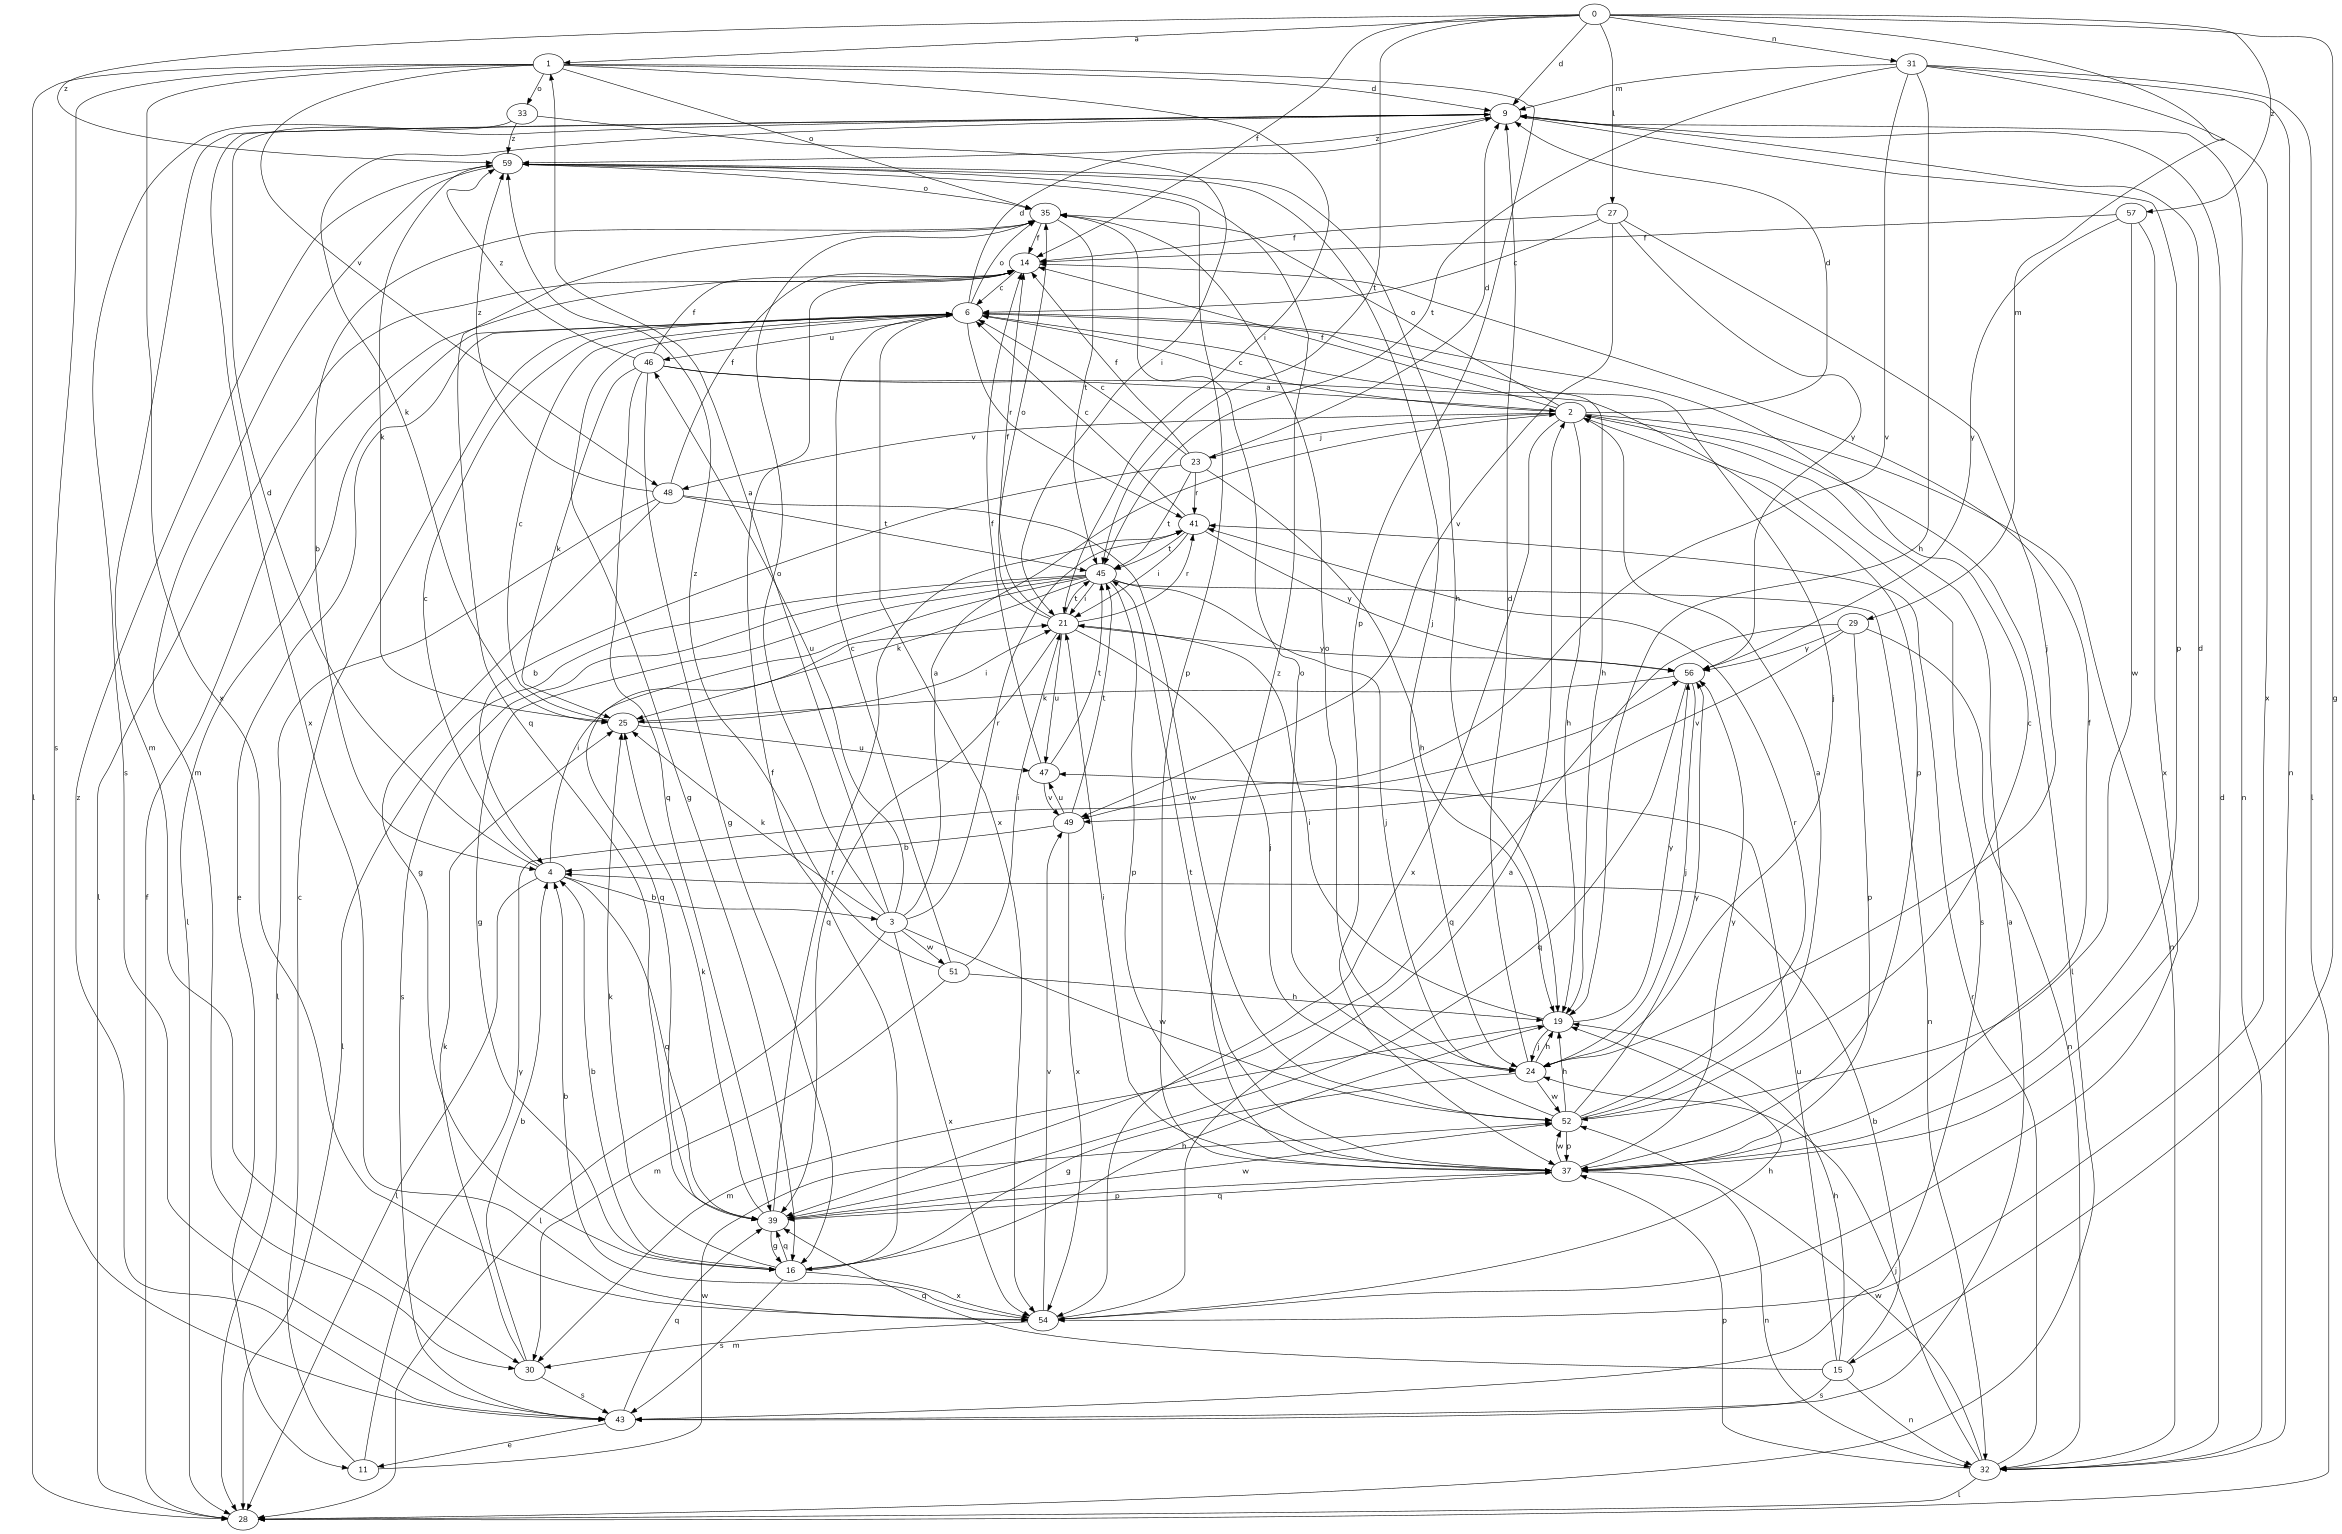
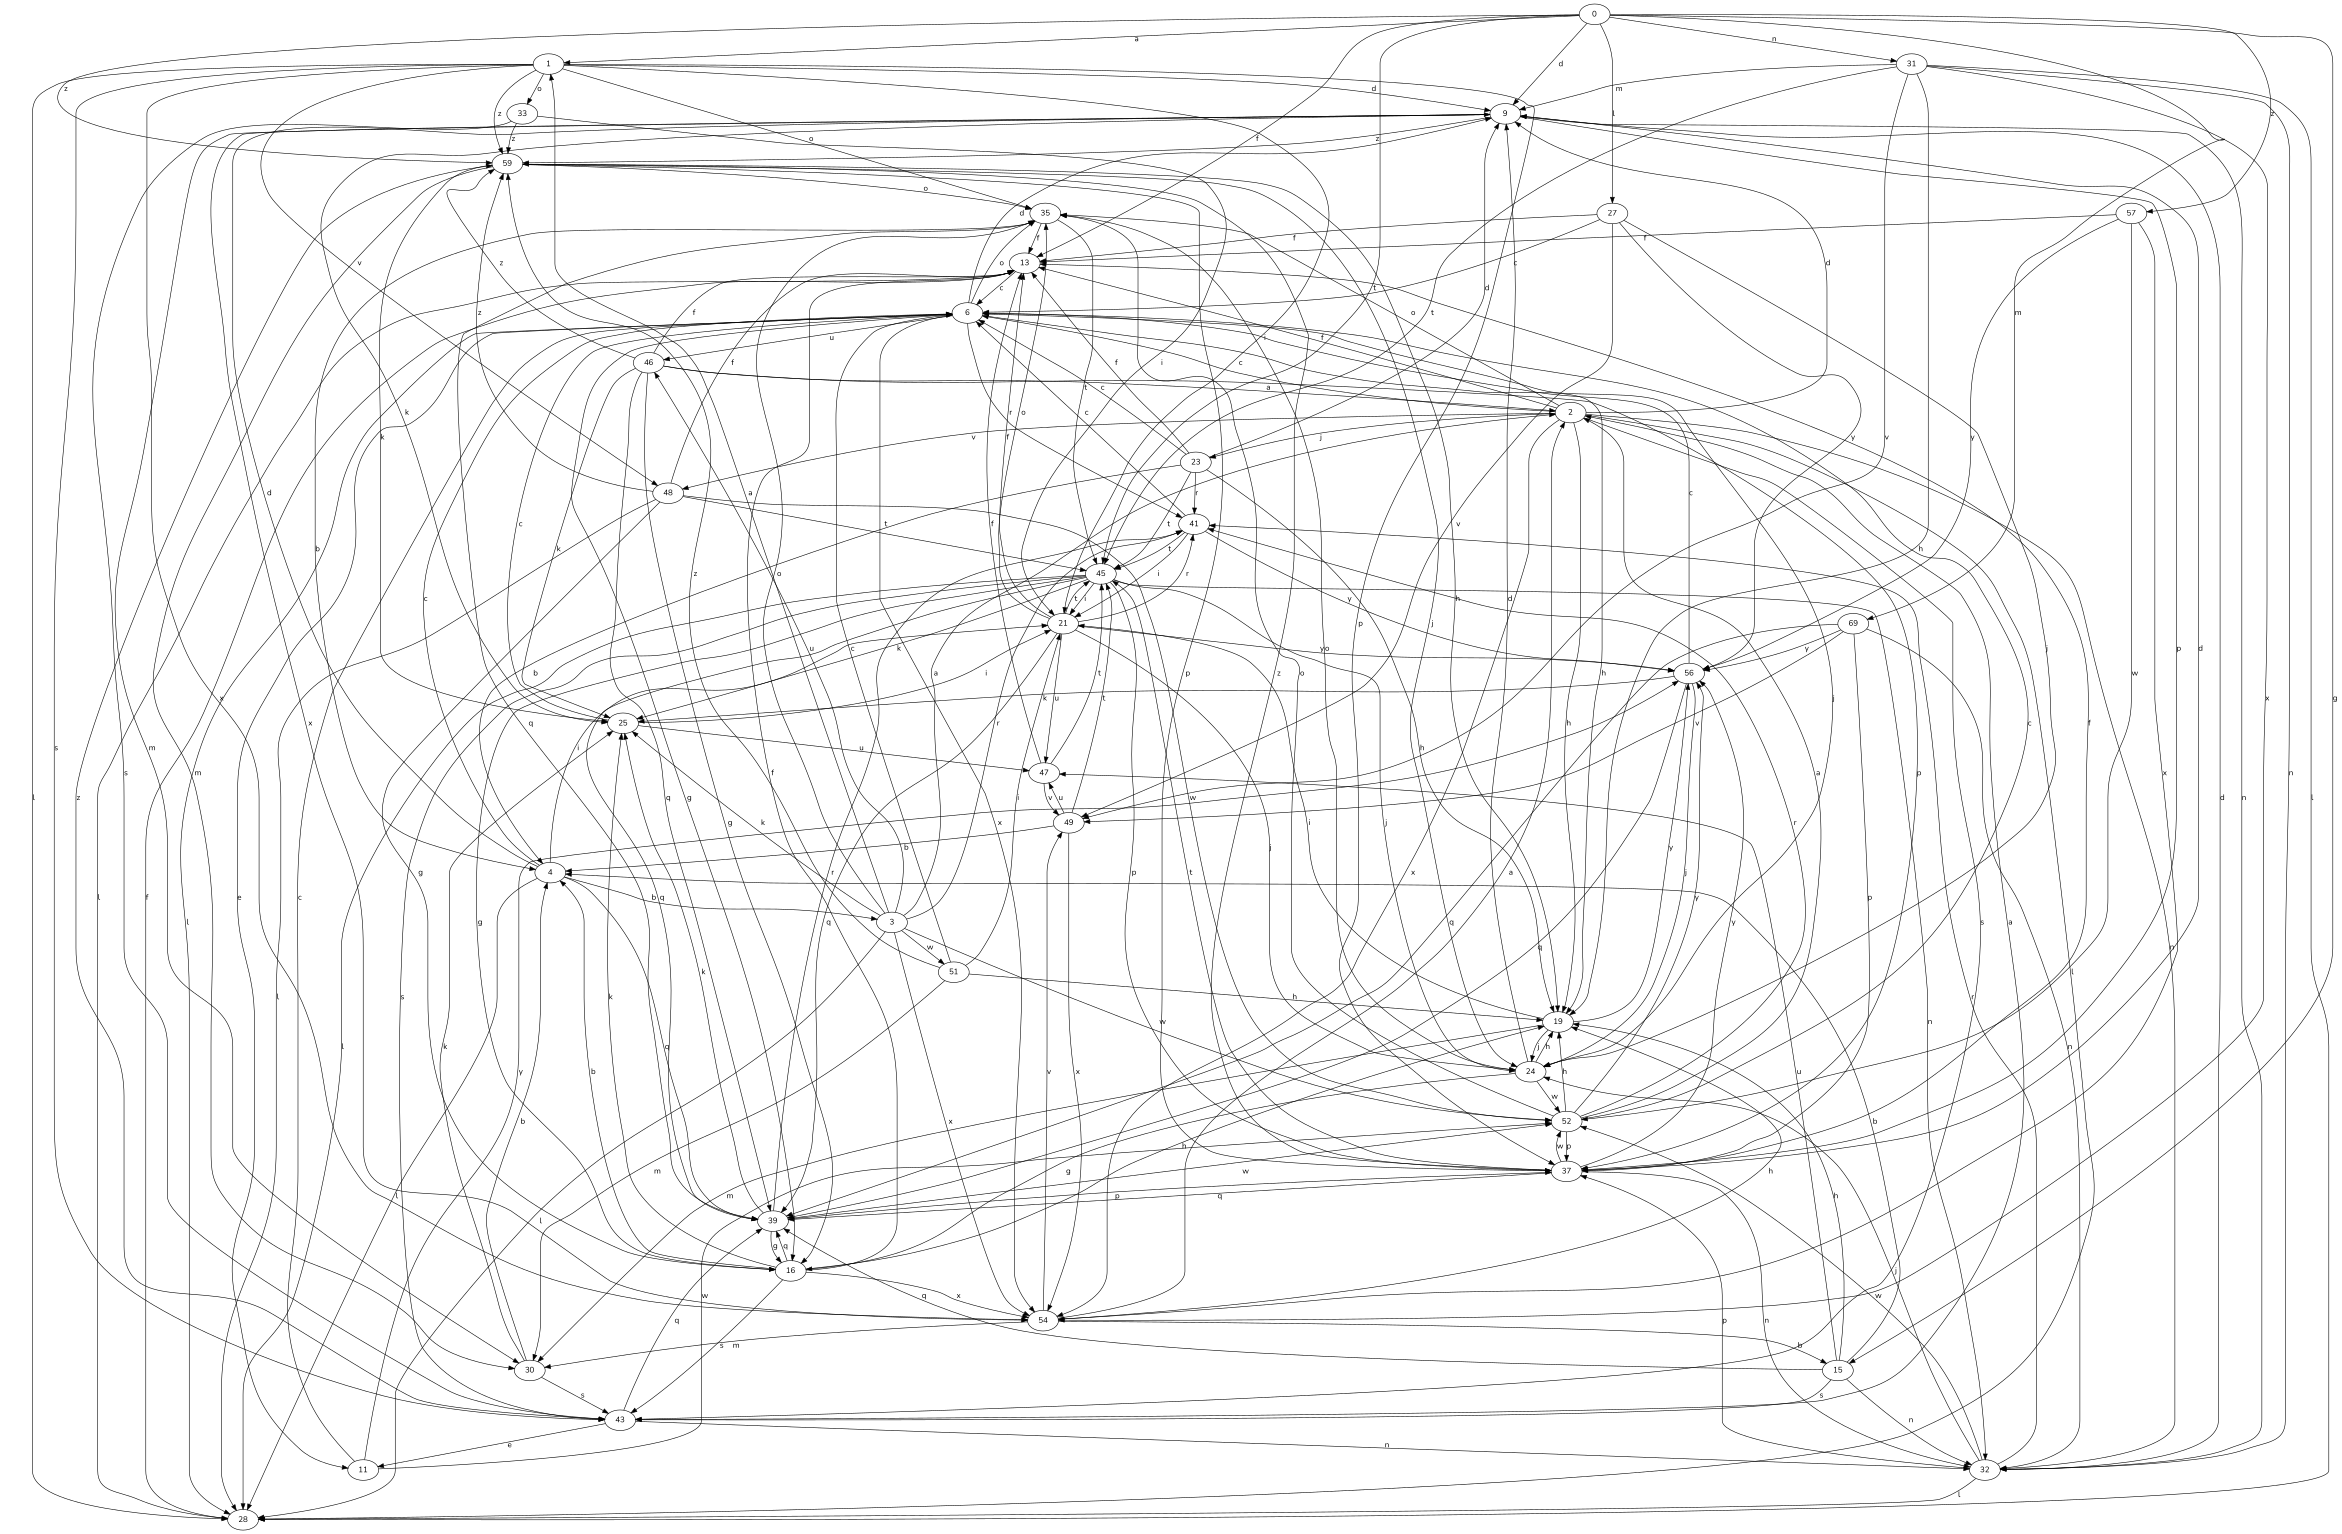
none -> (499, 101)
(1025, 263) -> (1025, 263)
none -> (1501, 386)
(1853, 624) -> (1853, 624)
(1129, 1082) -> none
(649, 1273) -> (1442, 1326)
none -> (1300, 1445)
